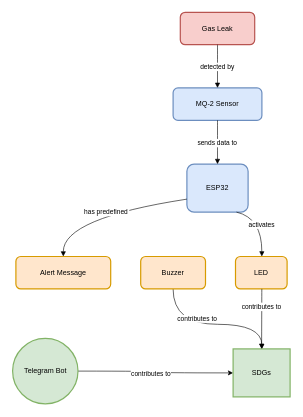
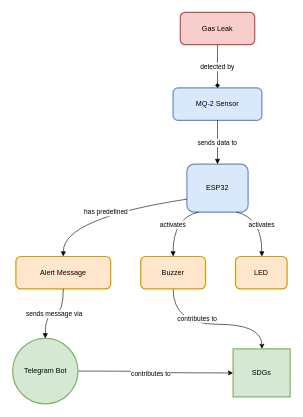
(218, 82) -> (218, 82)
none -> (178, 228)
none -> (51, 314)
(262, 315) -> none
